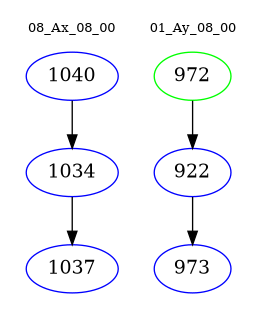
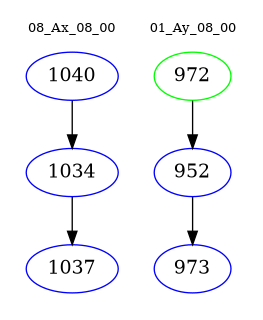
(193, 173) -> (193, 173)
